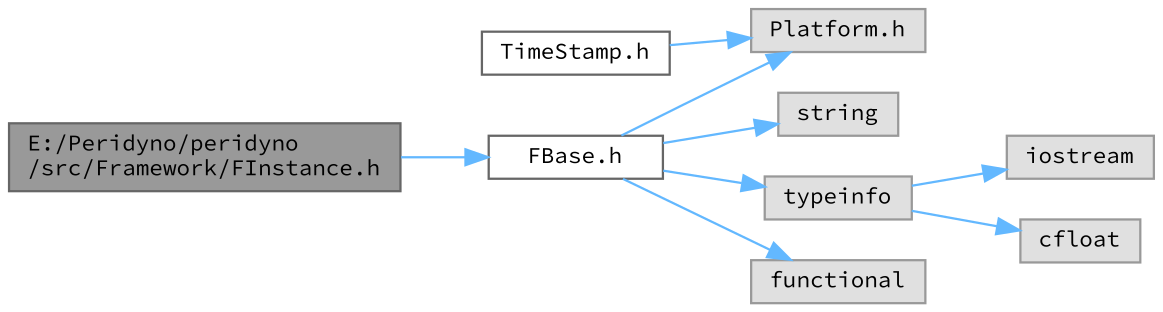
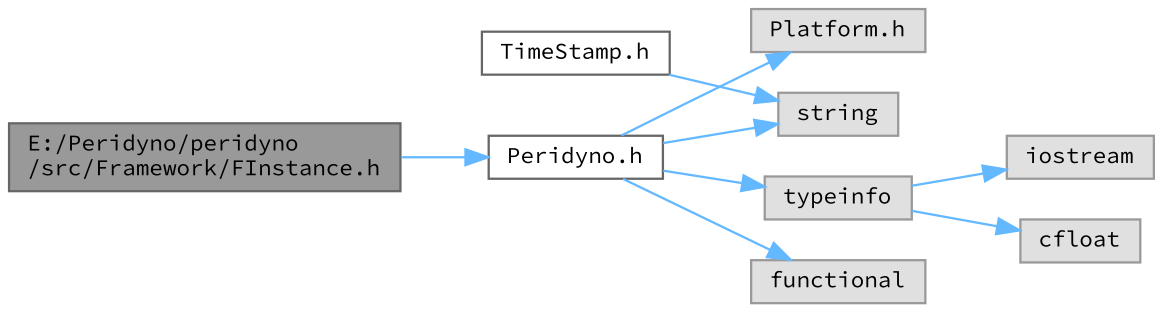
(699, 43) -> (697, 81)
(576, 157) -> (576, 157)
